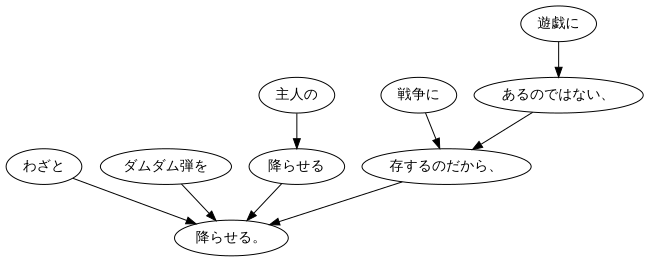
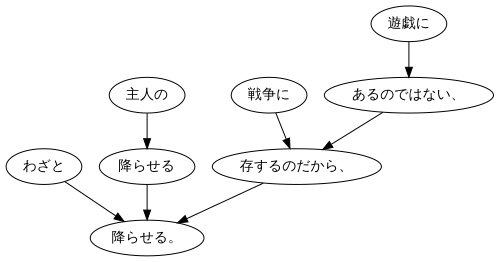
(166, 167) -> none
